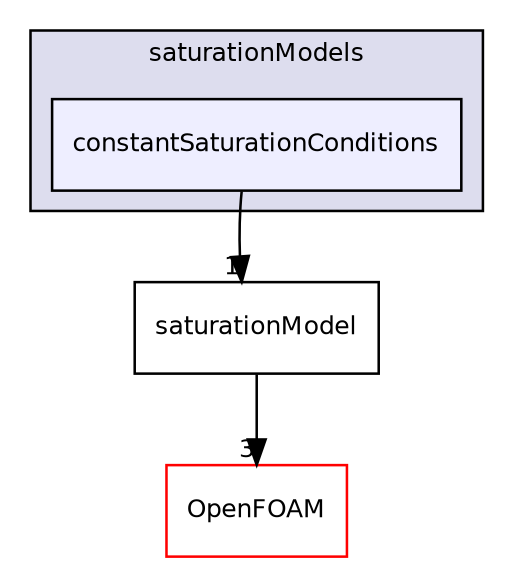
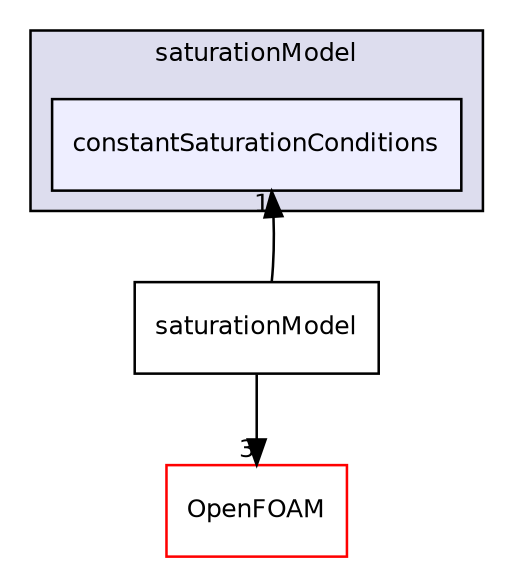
(257, 55) -> (257, 55)
(240, 227) -> (274, 249)
